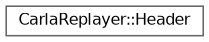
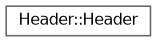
(105, 21) -> (78, 21)
